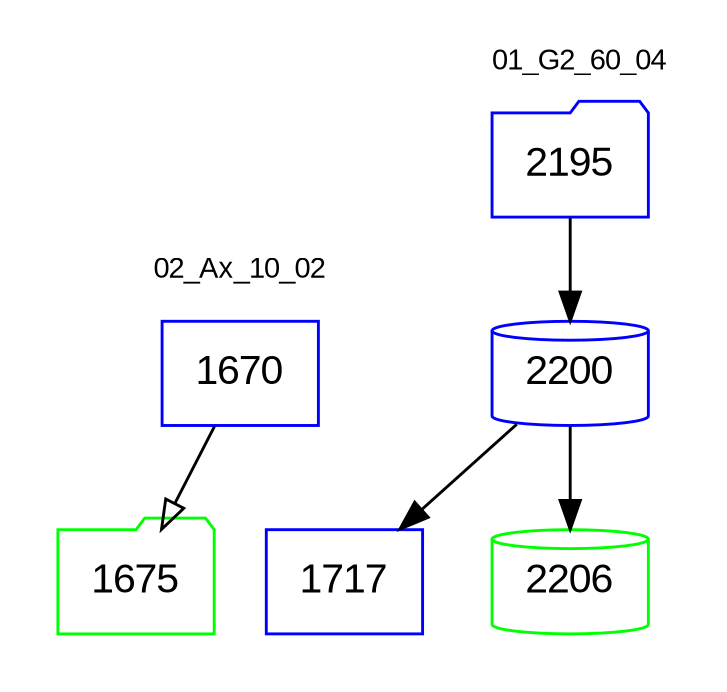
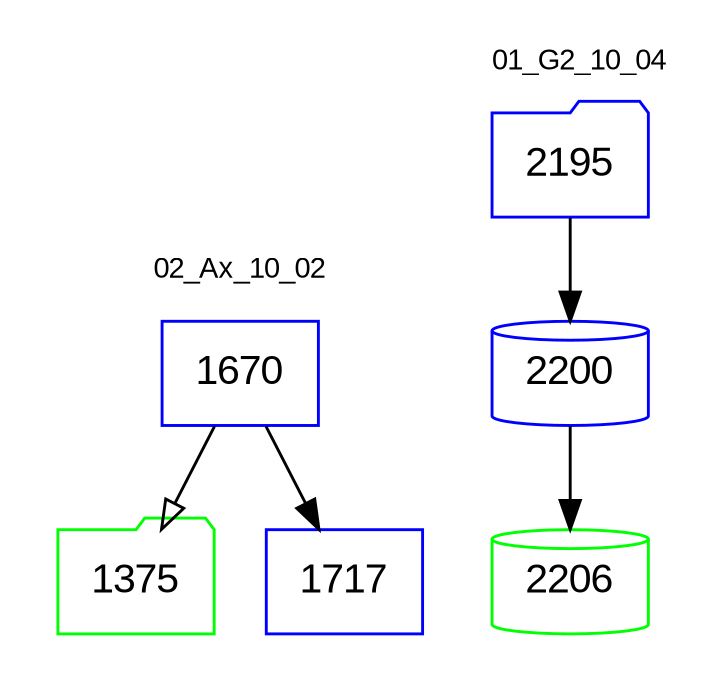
(580, 62) -> (580, 62)
(488, 450) -> (286, 465)
(136, 582) -> (136, 582)
